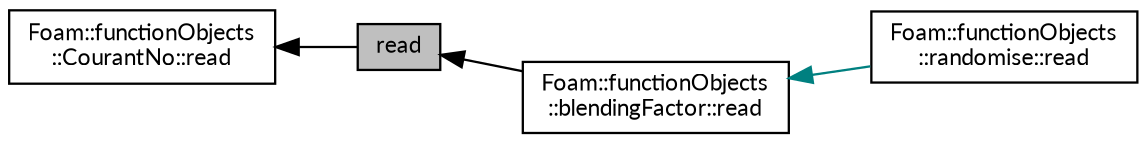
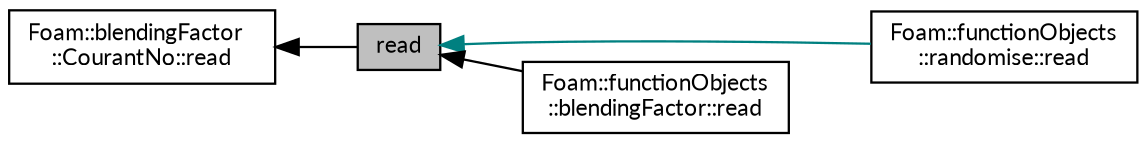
(142, 47) -> (142, 47)
(841, 71) -> (667, 41)
